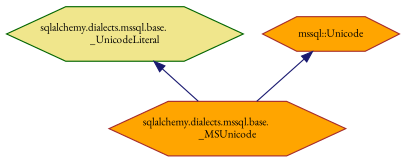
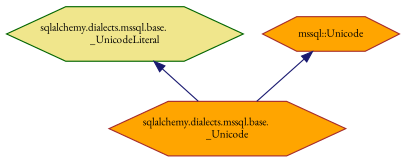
(227, 129) -> (227, 129)
